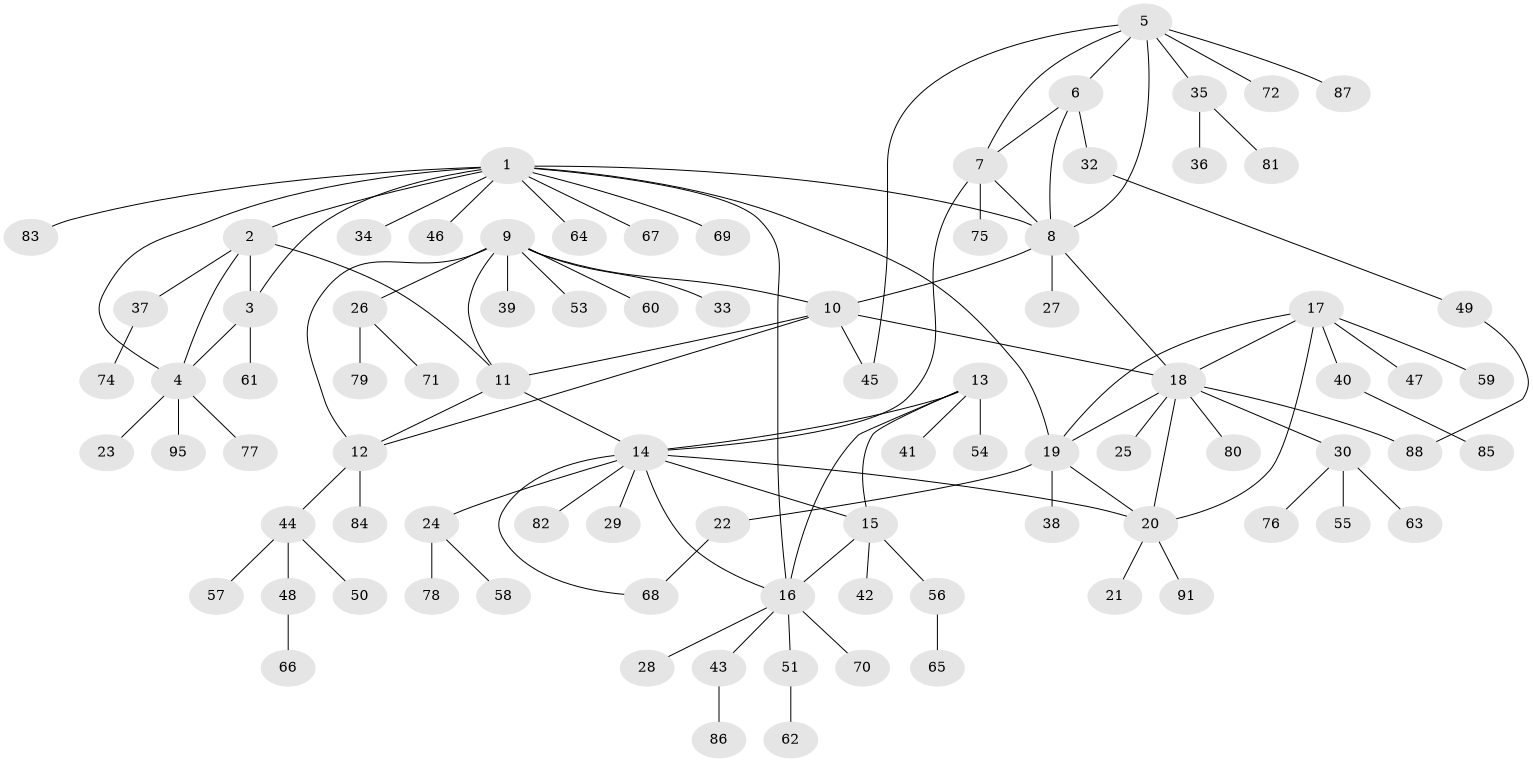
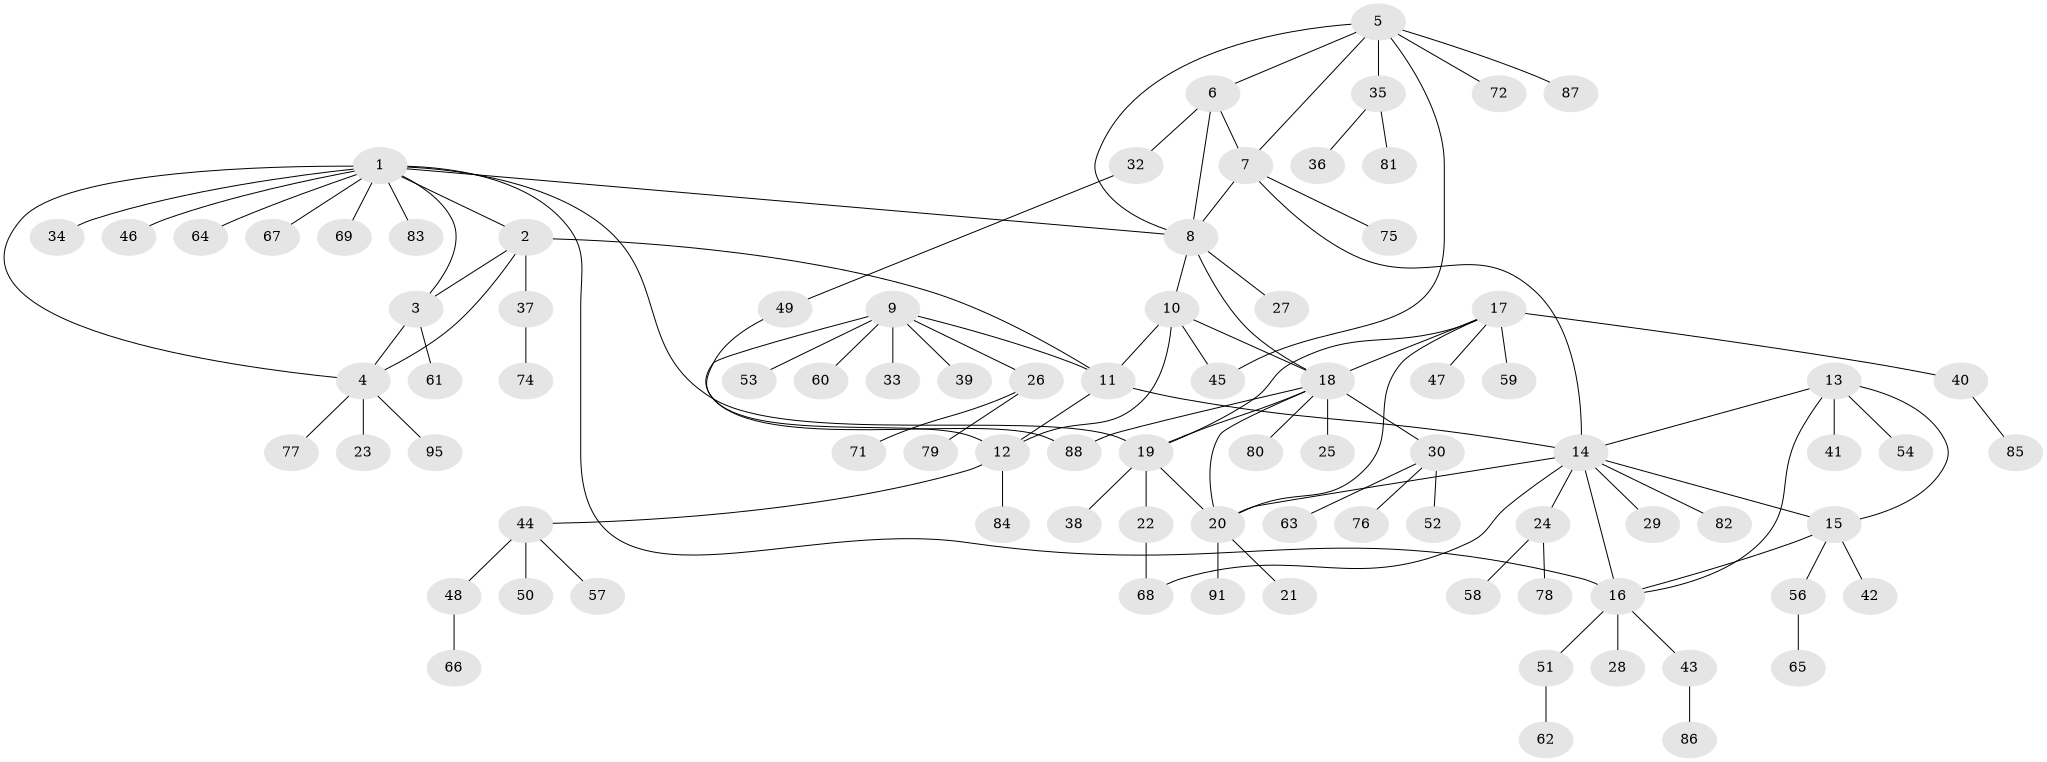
(674, 279) -> none
(1343, 525) -> (1433, 525)
(863, 668) -> none
